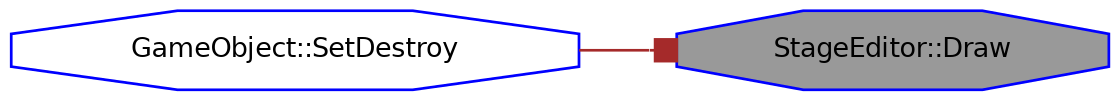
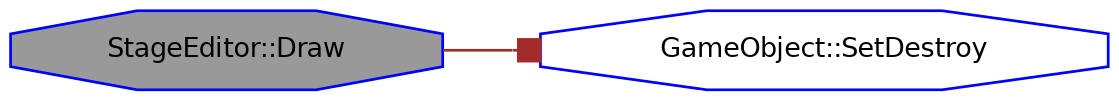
(614, 50) -> (478, 50)
